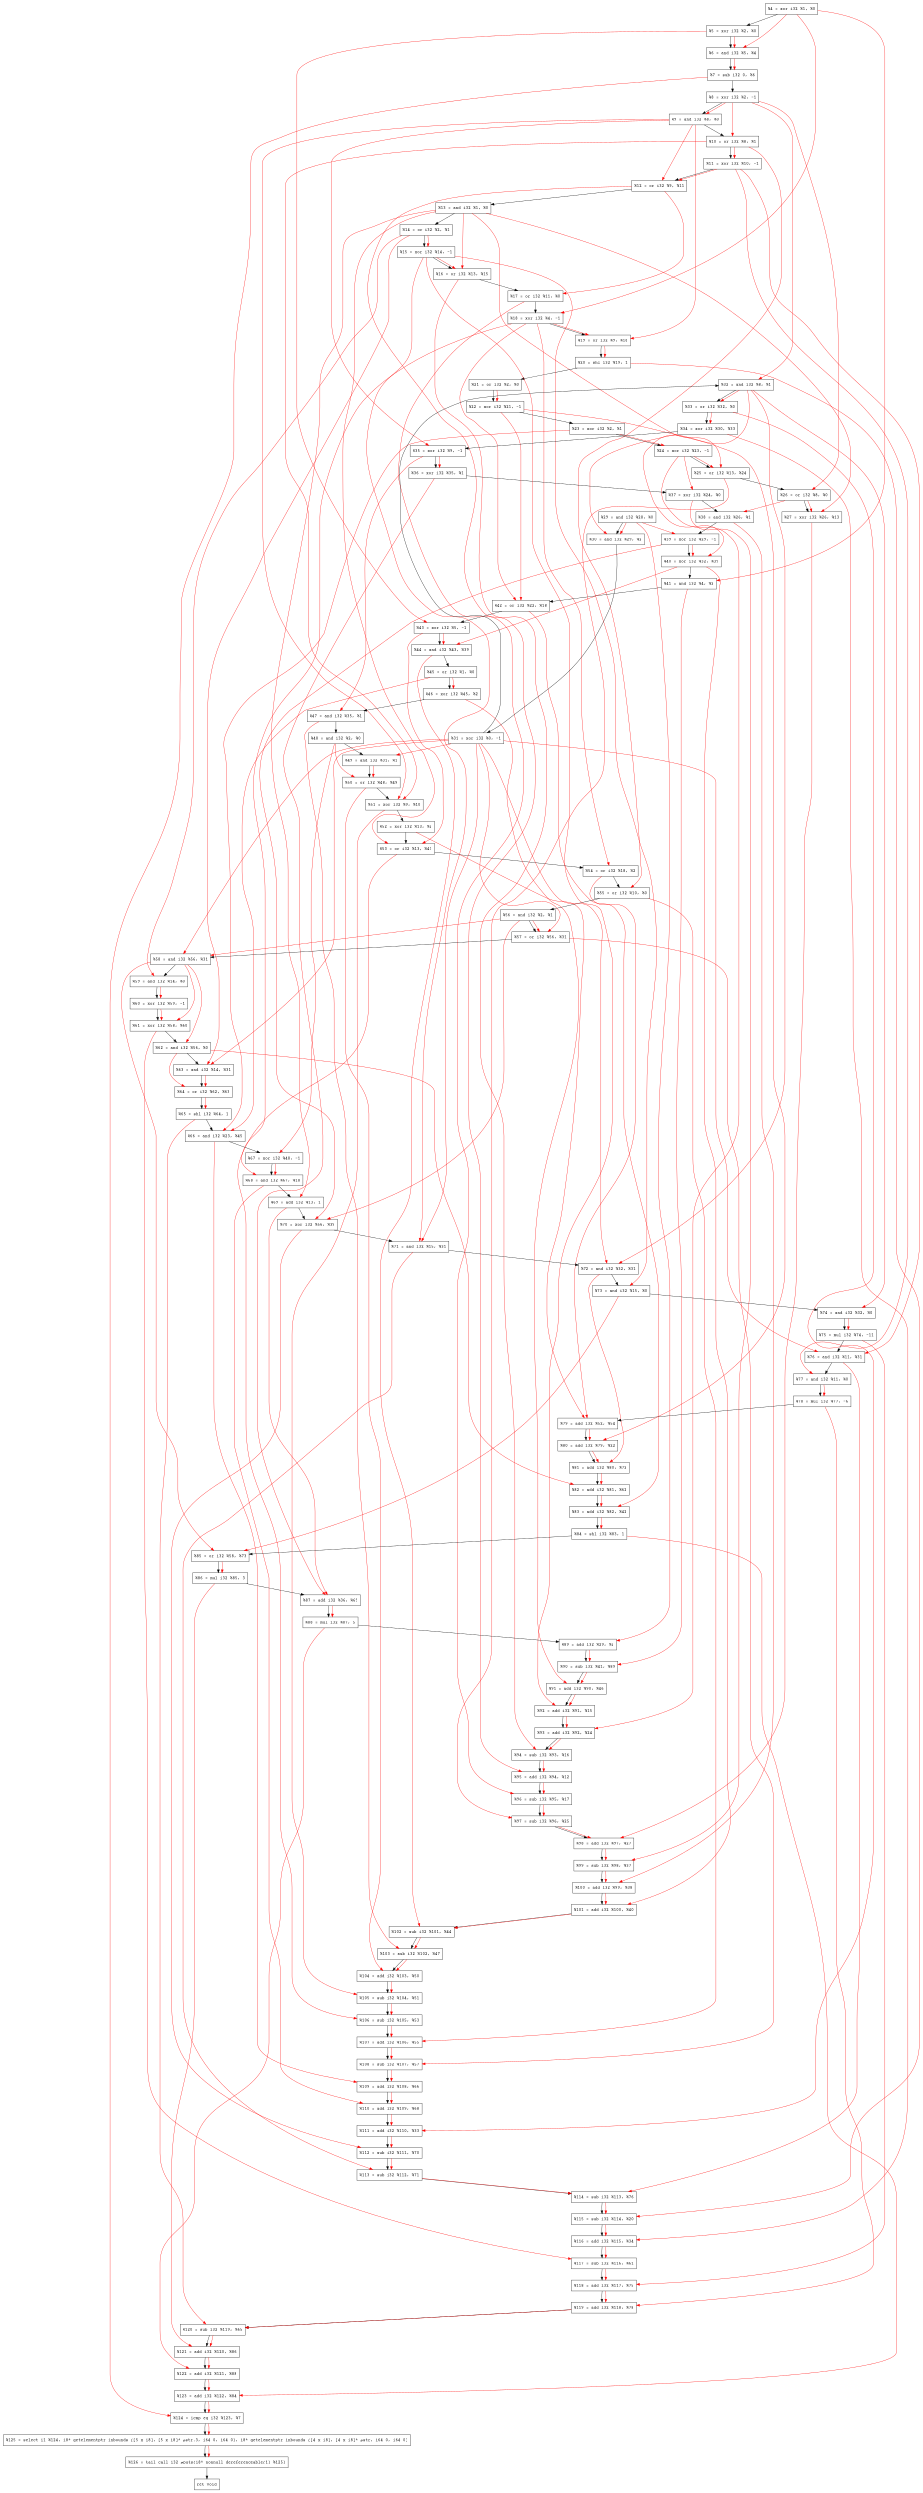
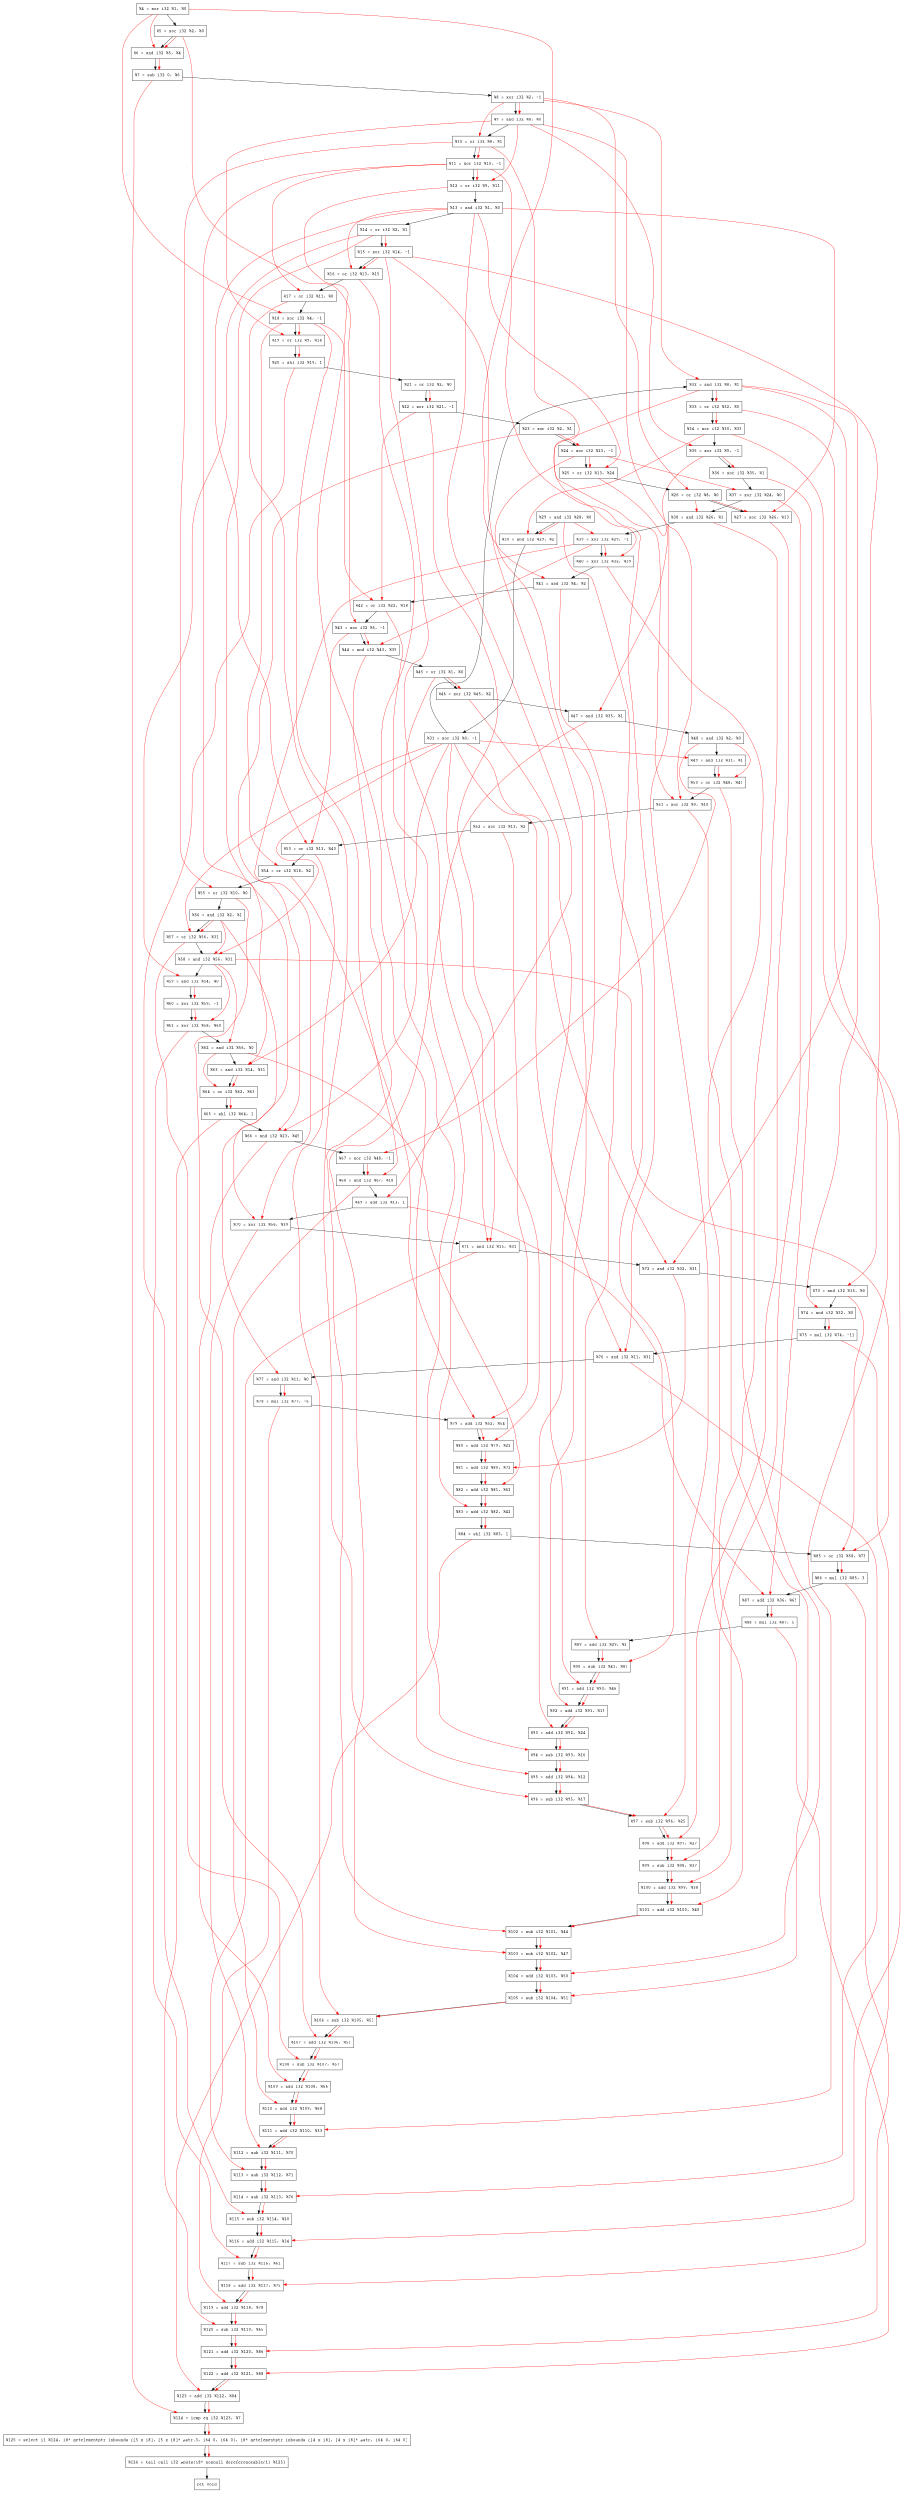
(666, 271) -> (309, 180)
(568, 606) -> (498, 589)
